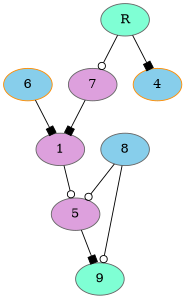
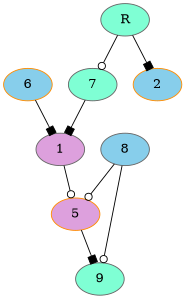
(93, 85) -> (93, 85)
(157, 85) -> (157, 85)
(76, 214) -> (76, 214)
